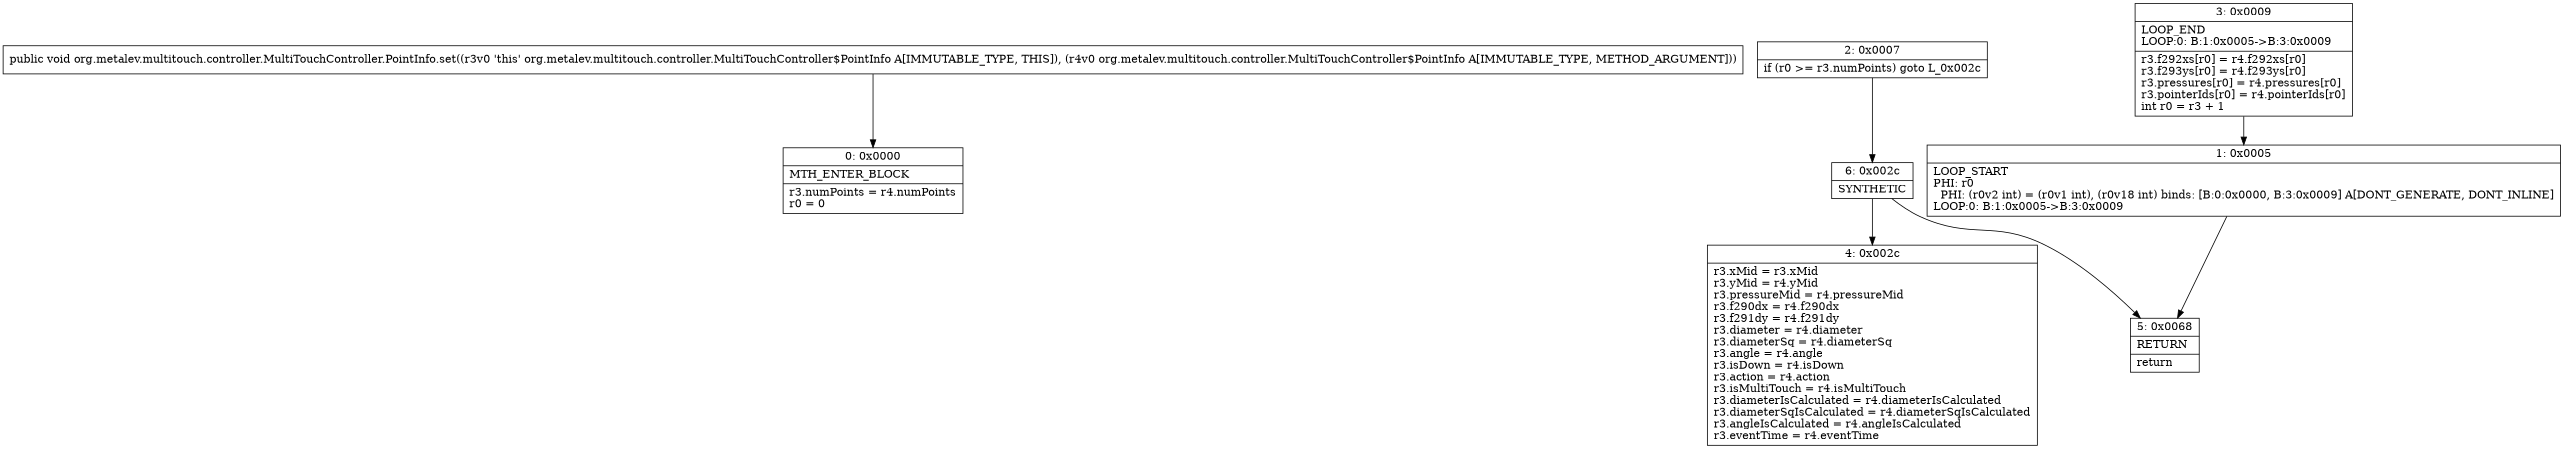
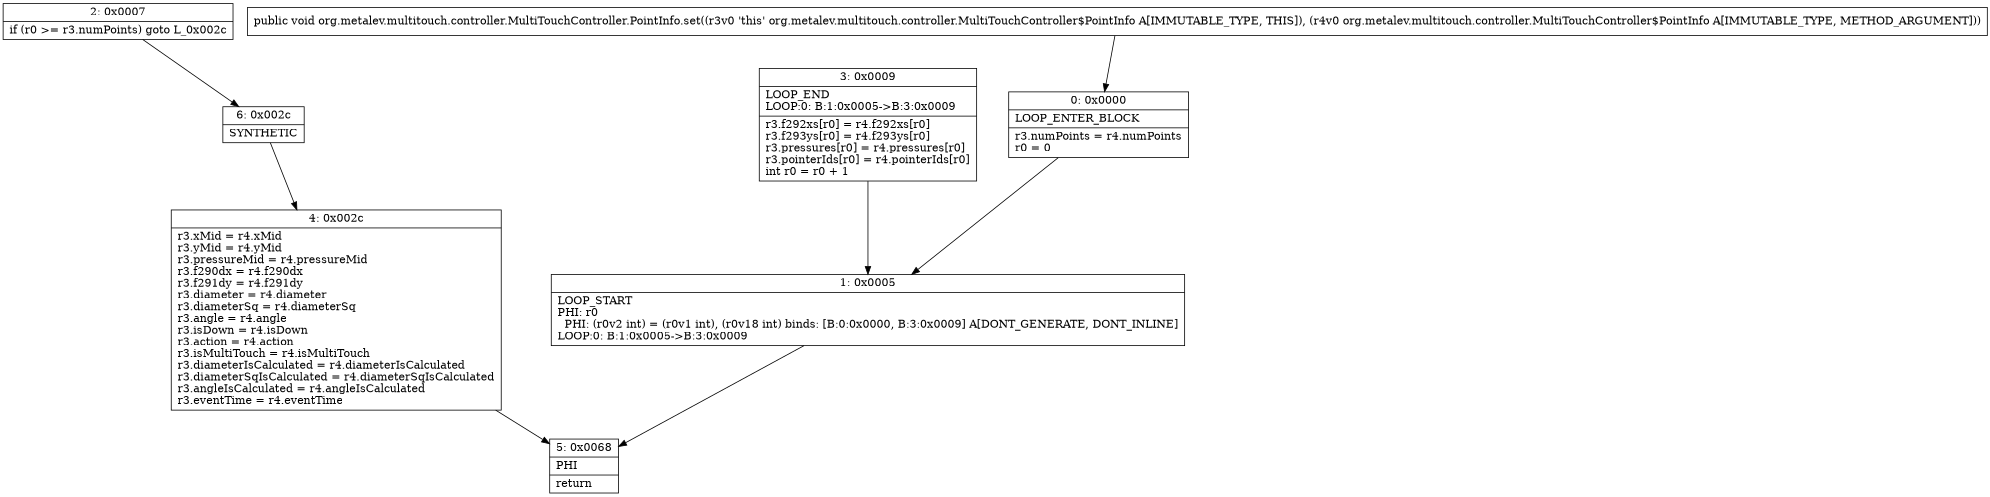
(2183, 107) -> (807, 172)
(850, 174) -> (1078, 118)
none -> (988, 214)
(2022, 236) -> (519, 425)
(1766, 272) -> (230, 237)
(2162, 345) -> (567, 466)
